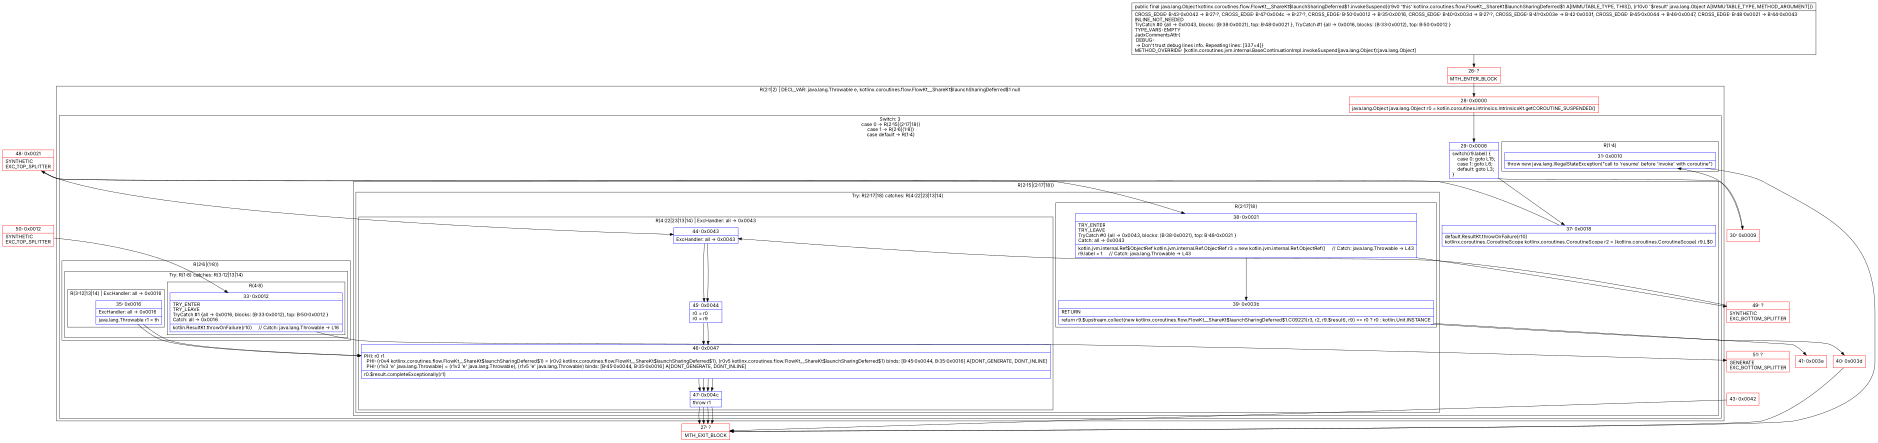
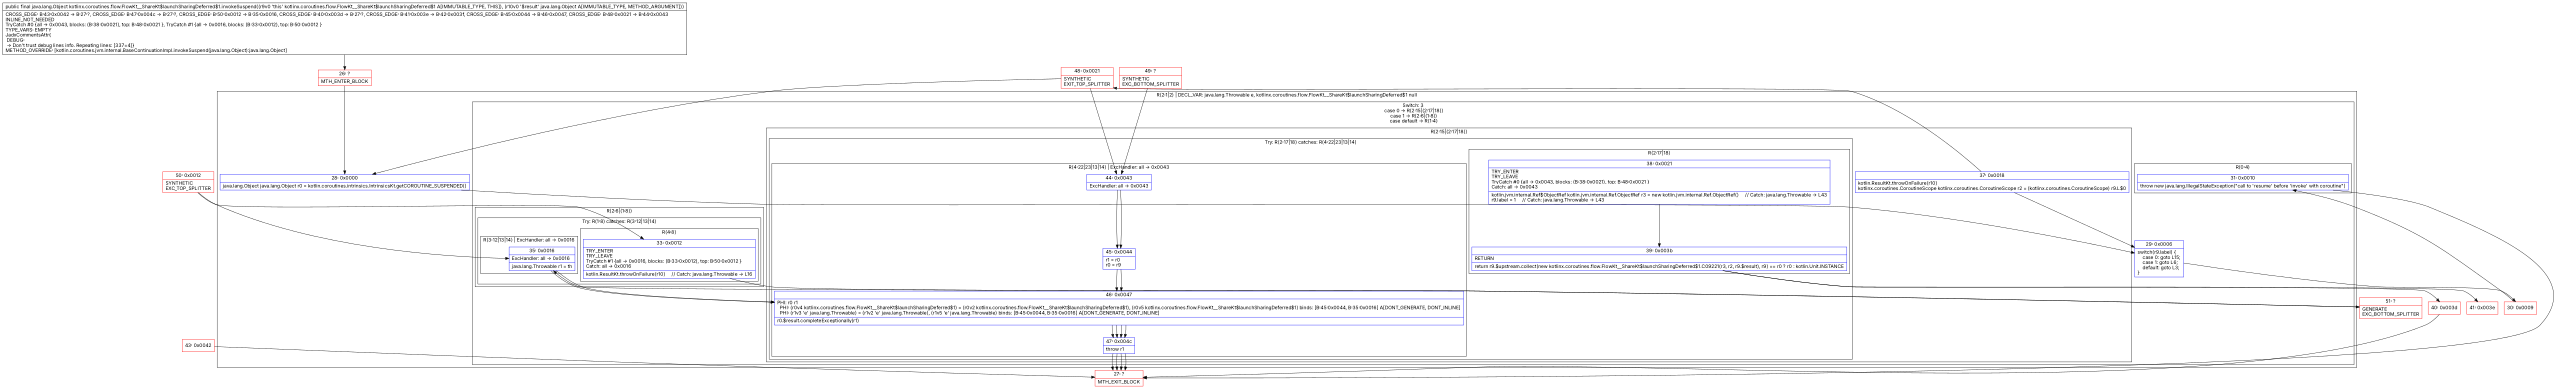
(1474, 105) -> (345, 182)
(1610, 146) -> (2243, 167)
(28, 167) -> (1087, 84)
(613, 181) -> (715, 99)
(1530, 201) -> (2073, 219)
(1486, 237) -> (1898, 183)
none -> (348, 243)
(1570, 281) -> none
none -> (1456, 291)
(700, 314) -> (1113, 260)
